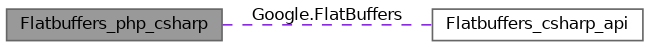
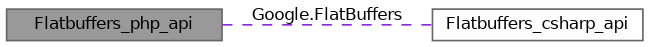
(114, 25) -> (114, 25)
